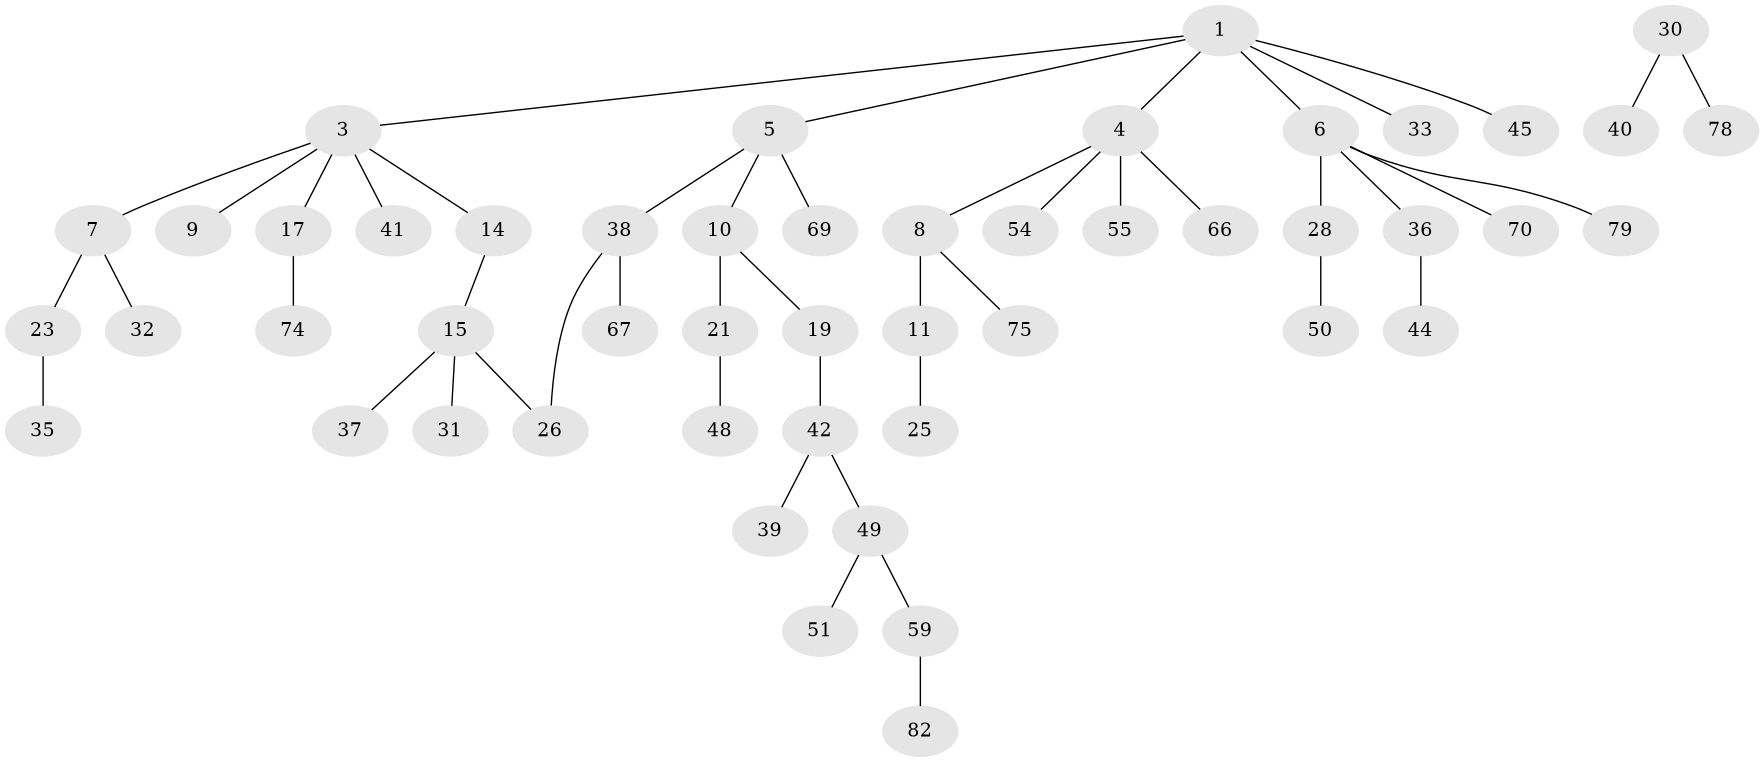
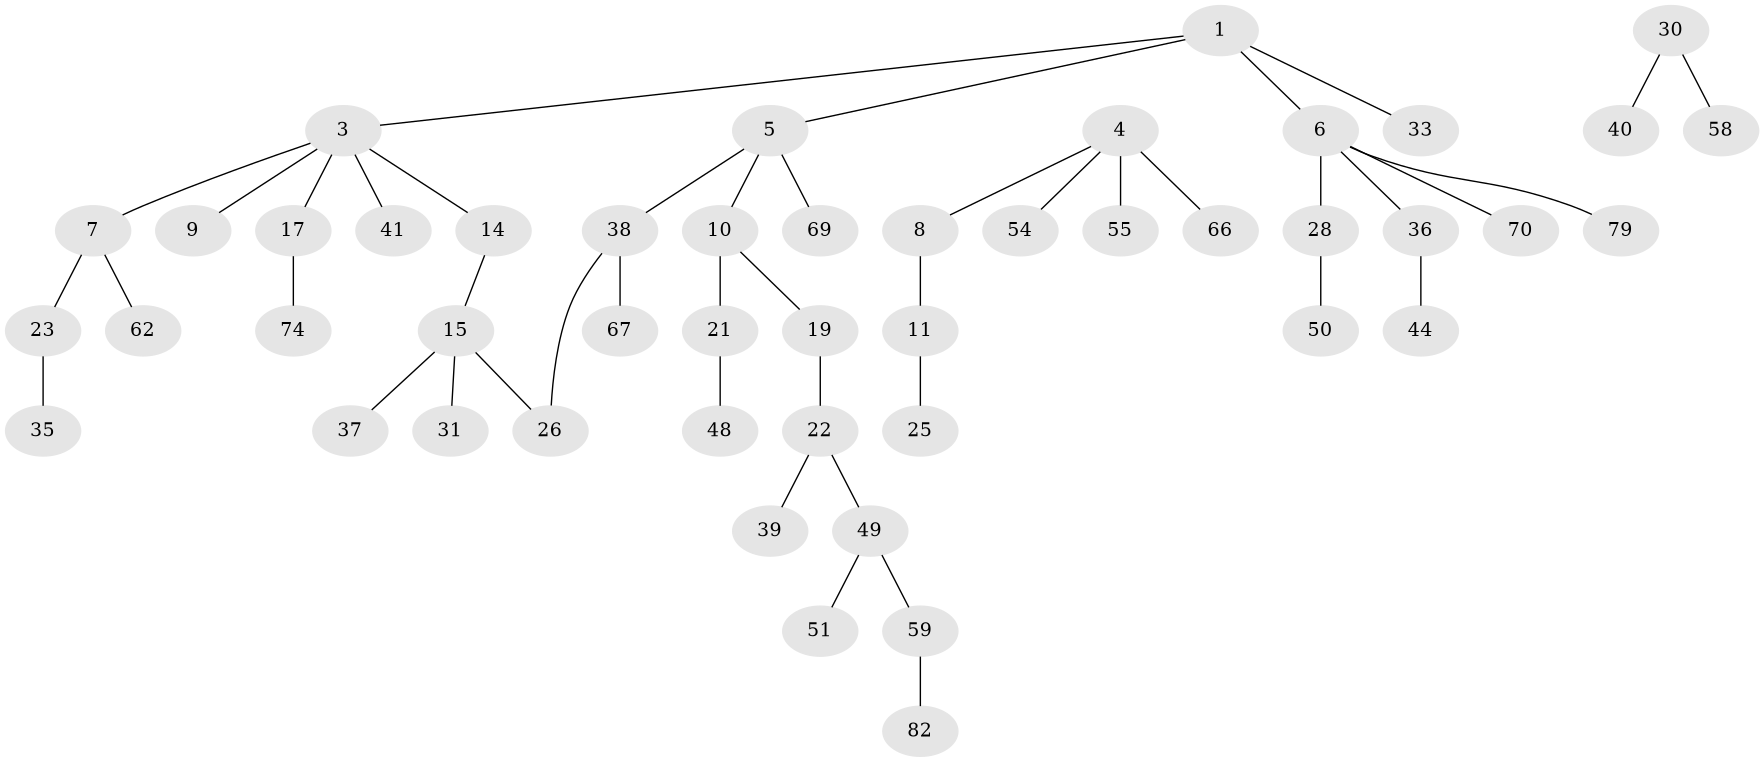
(1171, 80) -> none
(1521, 131) -> none
(1721, 131) -> (1721, 131)
(143, 331) -> (143, 331)
(1020, 331) -> none
(820, 431) -> (820, 431)
